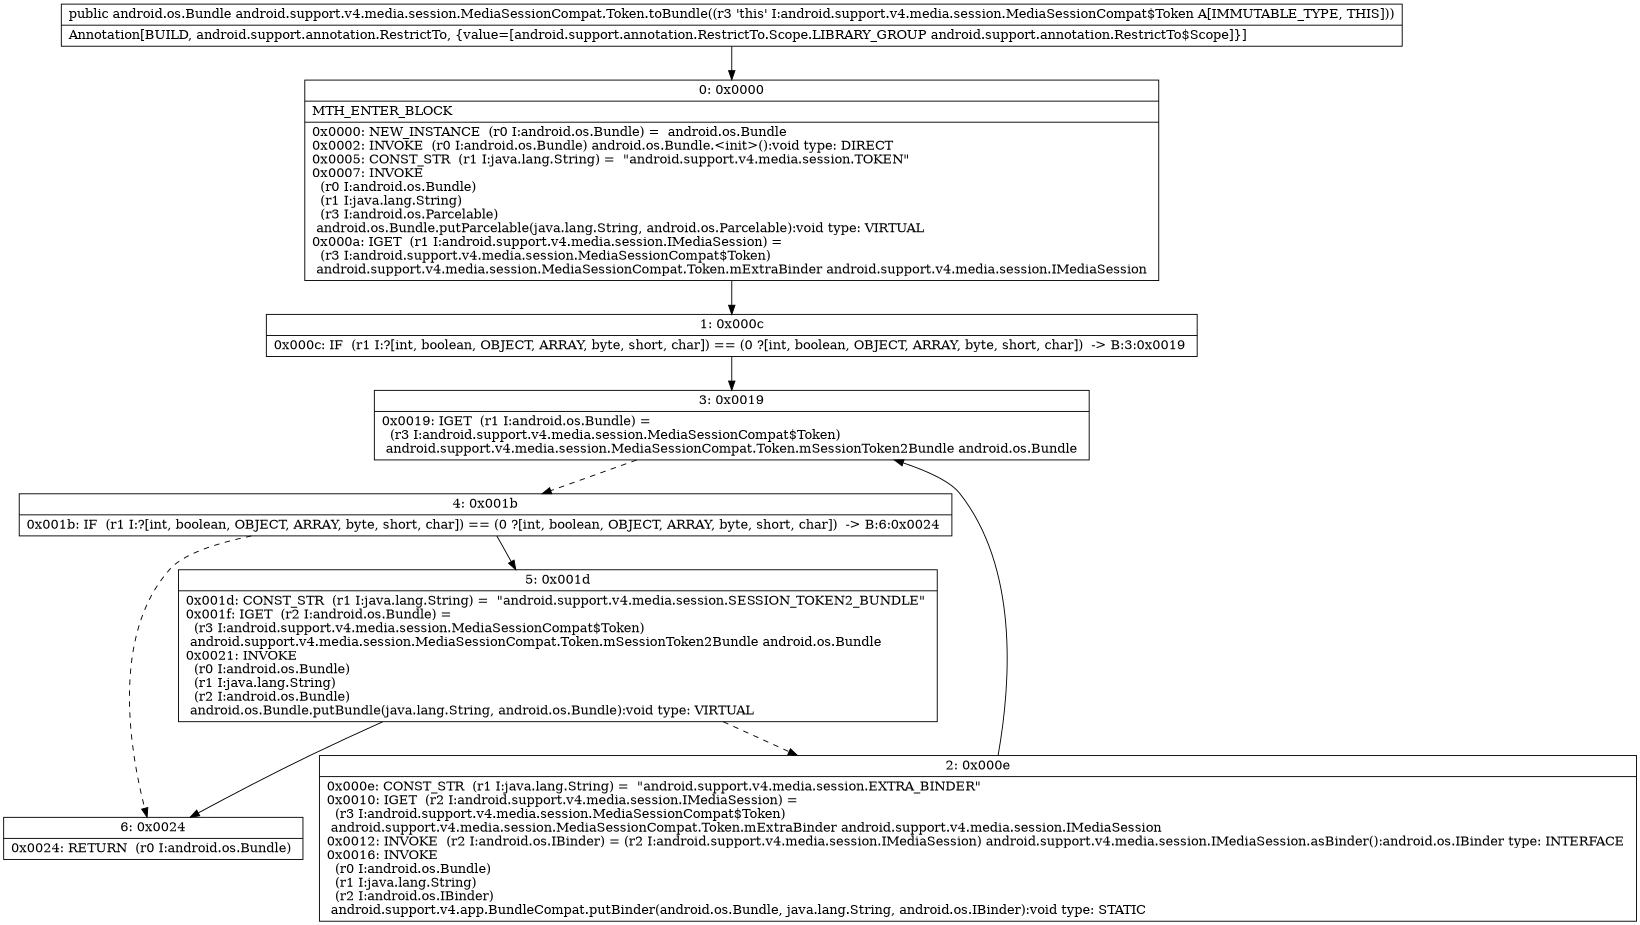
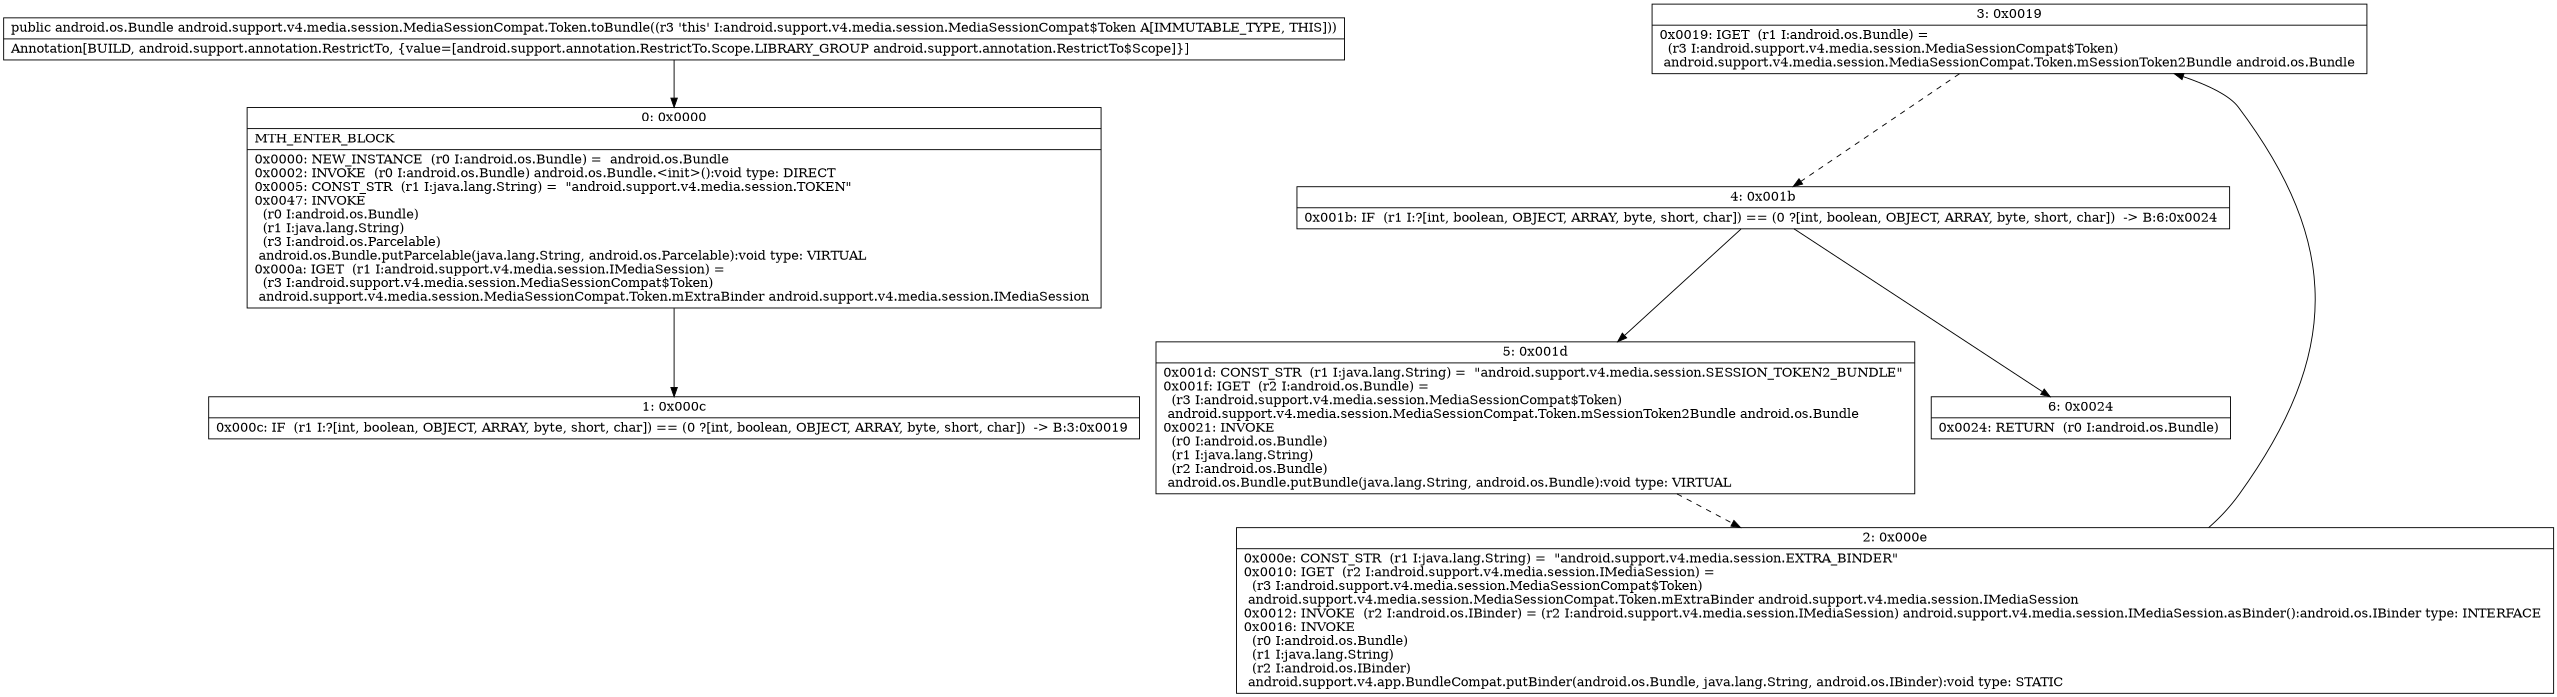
(372, 173) -> (314, 201)
(732, 369) -> none
(136, 641) -> (1918, 310)
(290, 765) -> none
